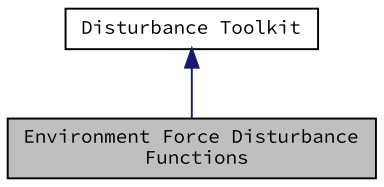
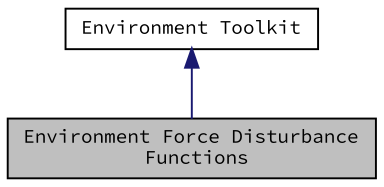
(192, 29) -> (192, 29)
